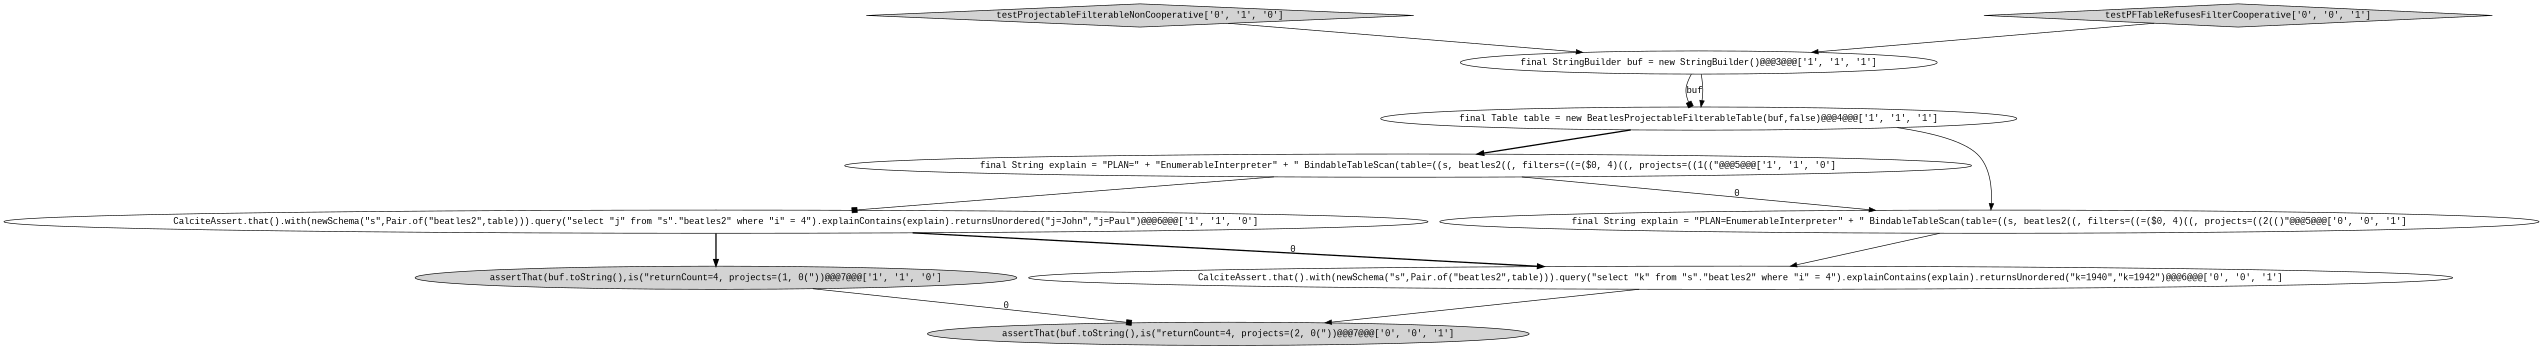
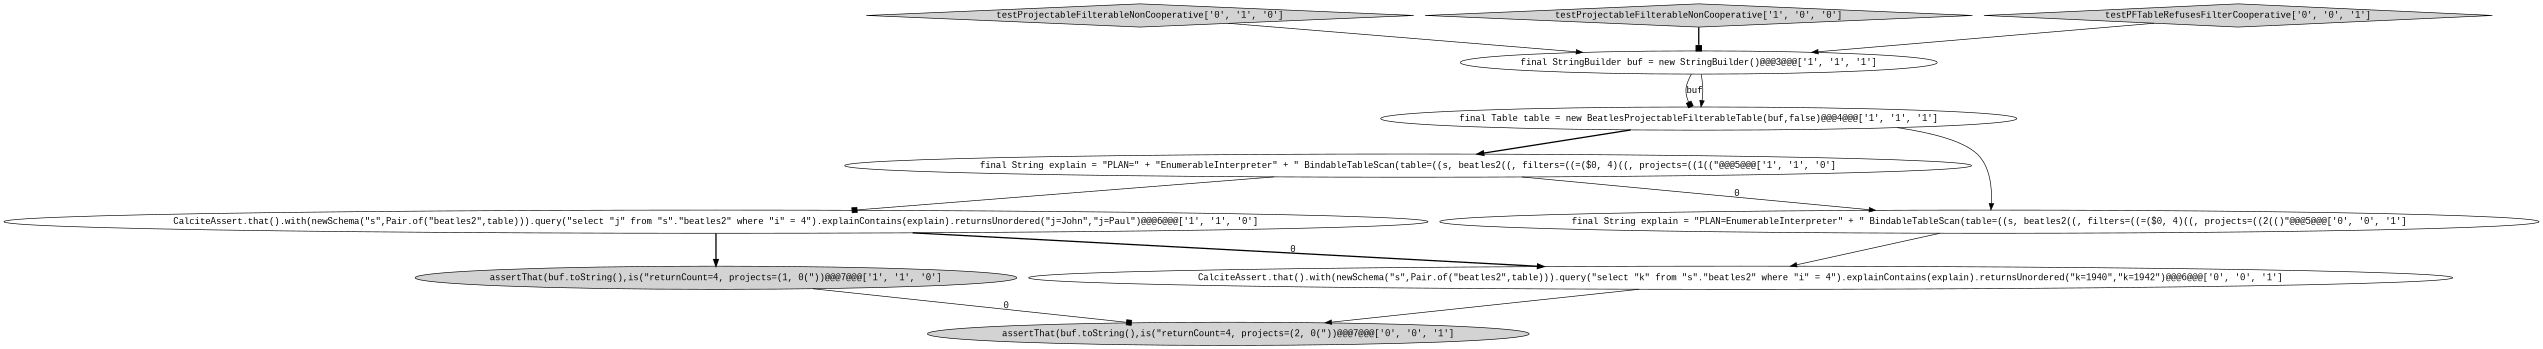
none -> (1699, 15)
